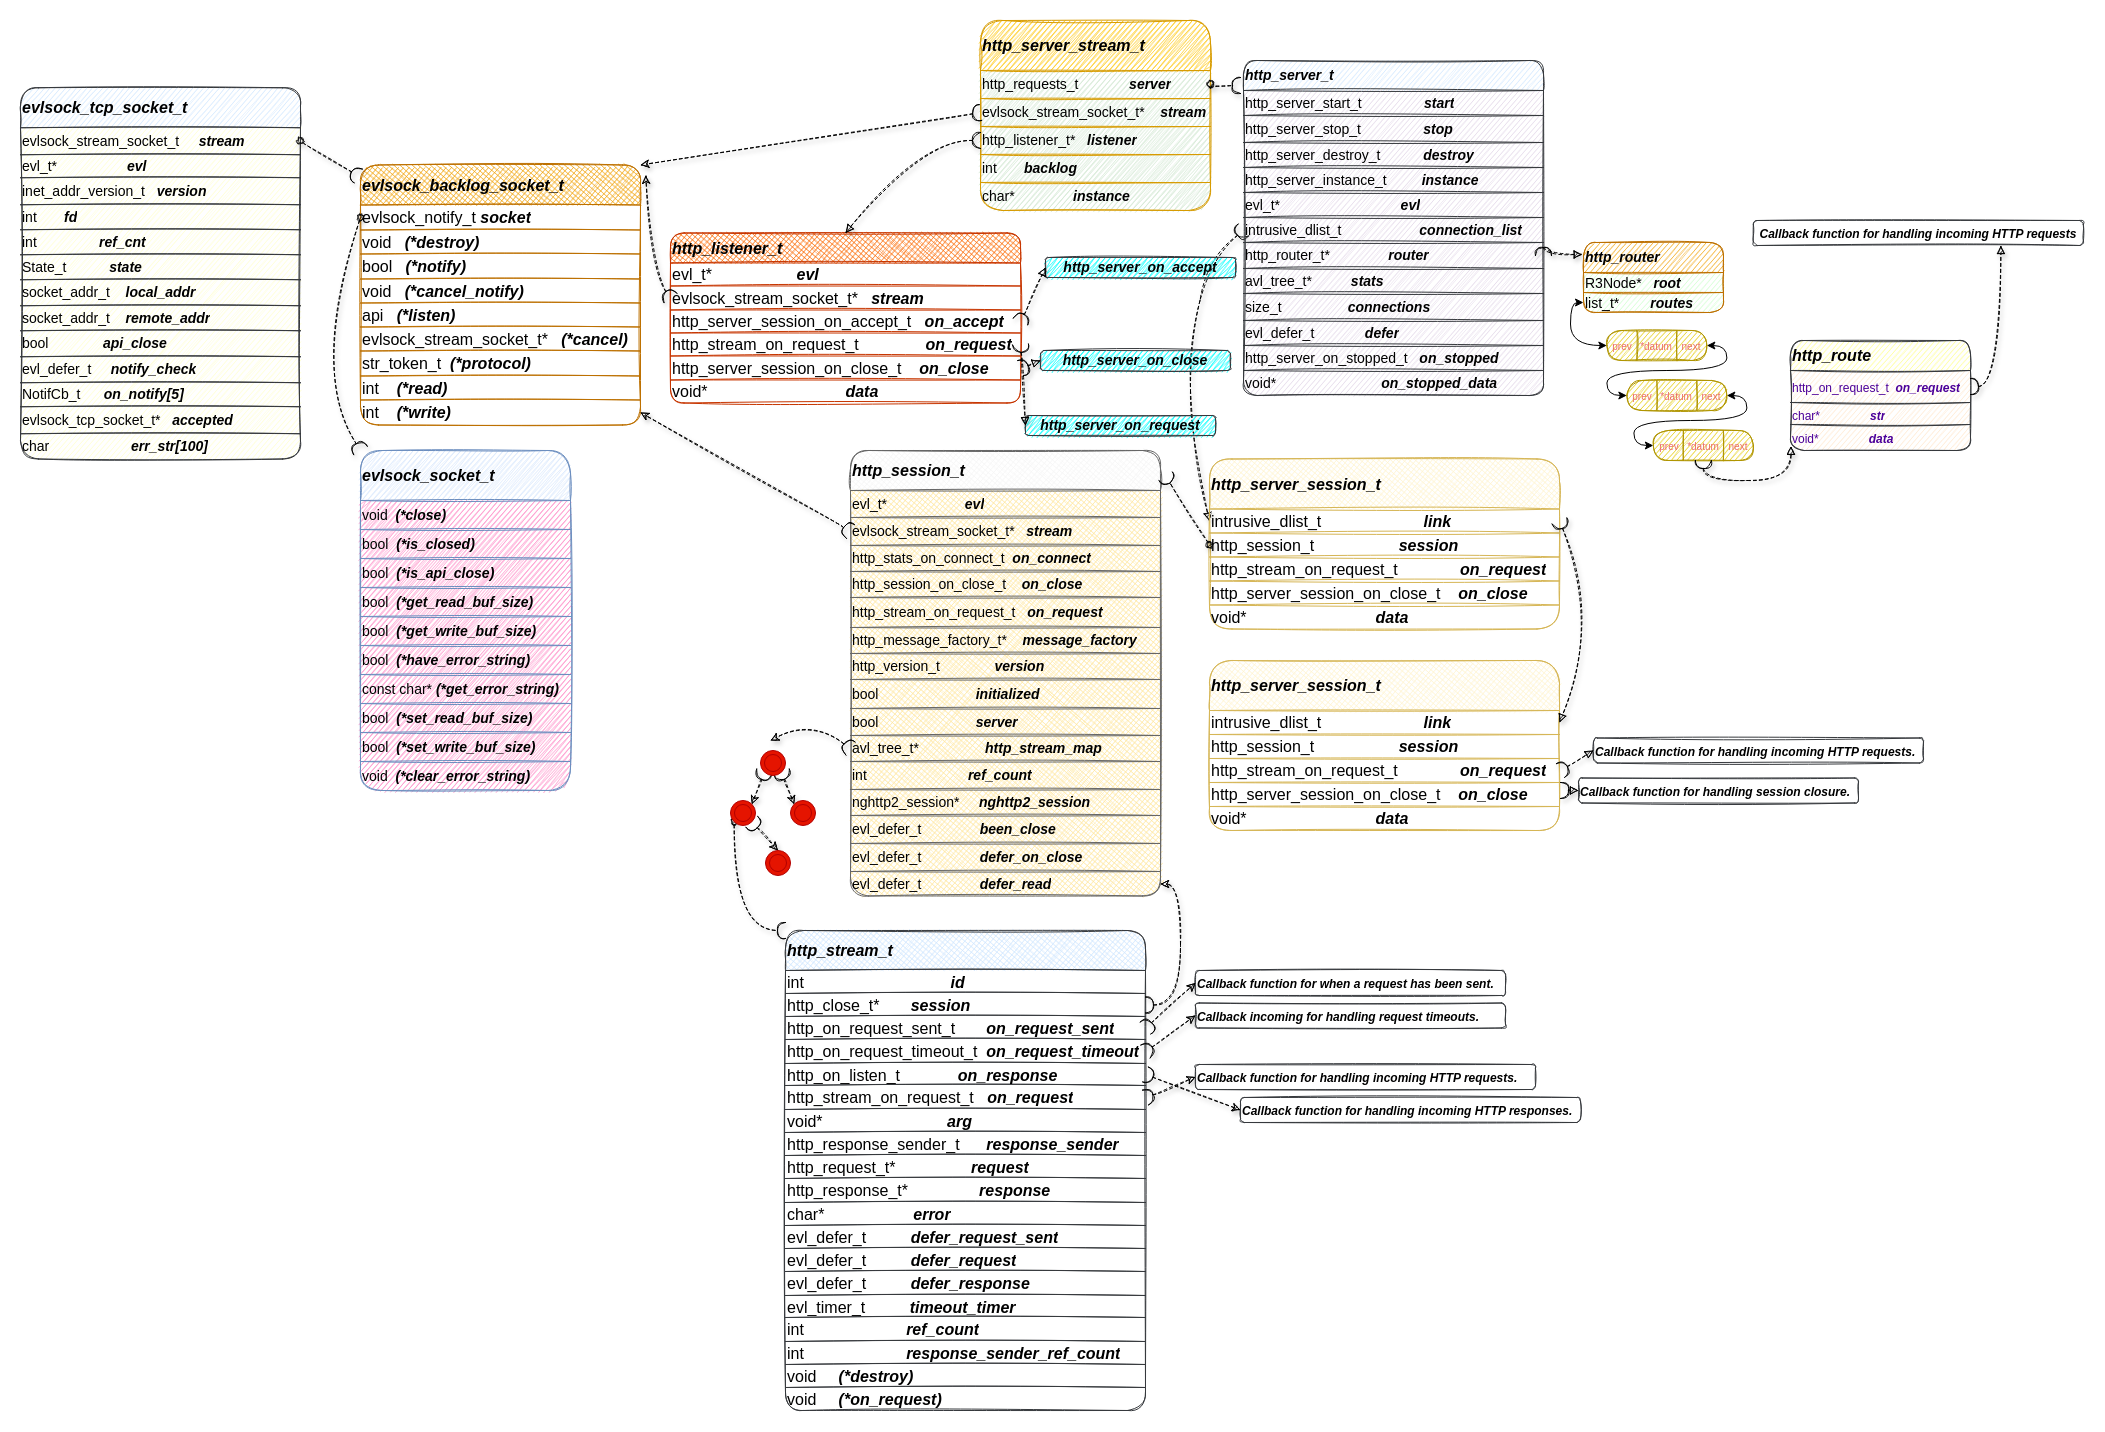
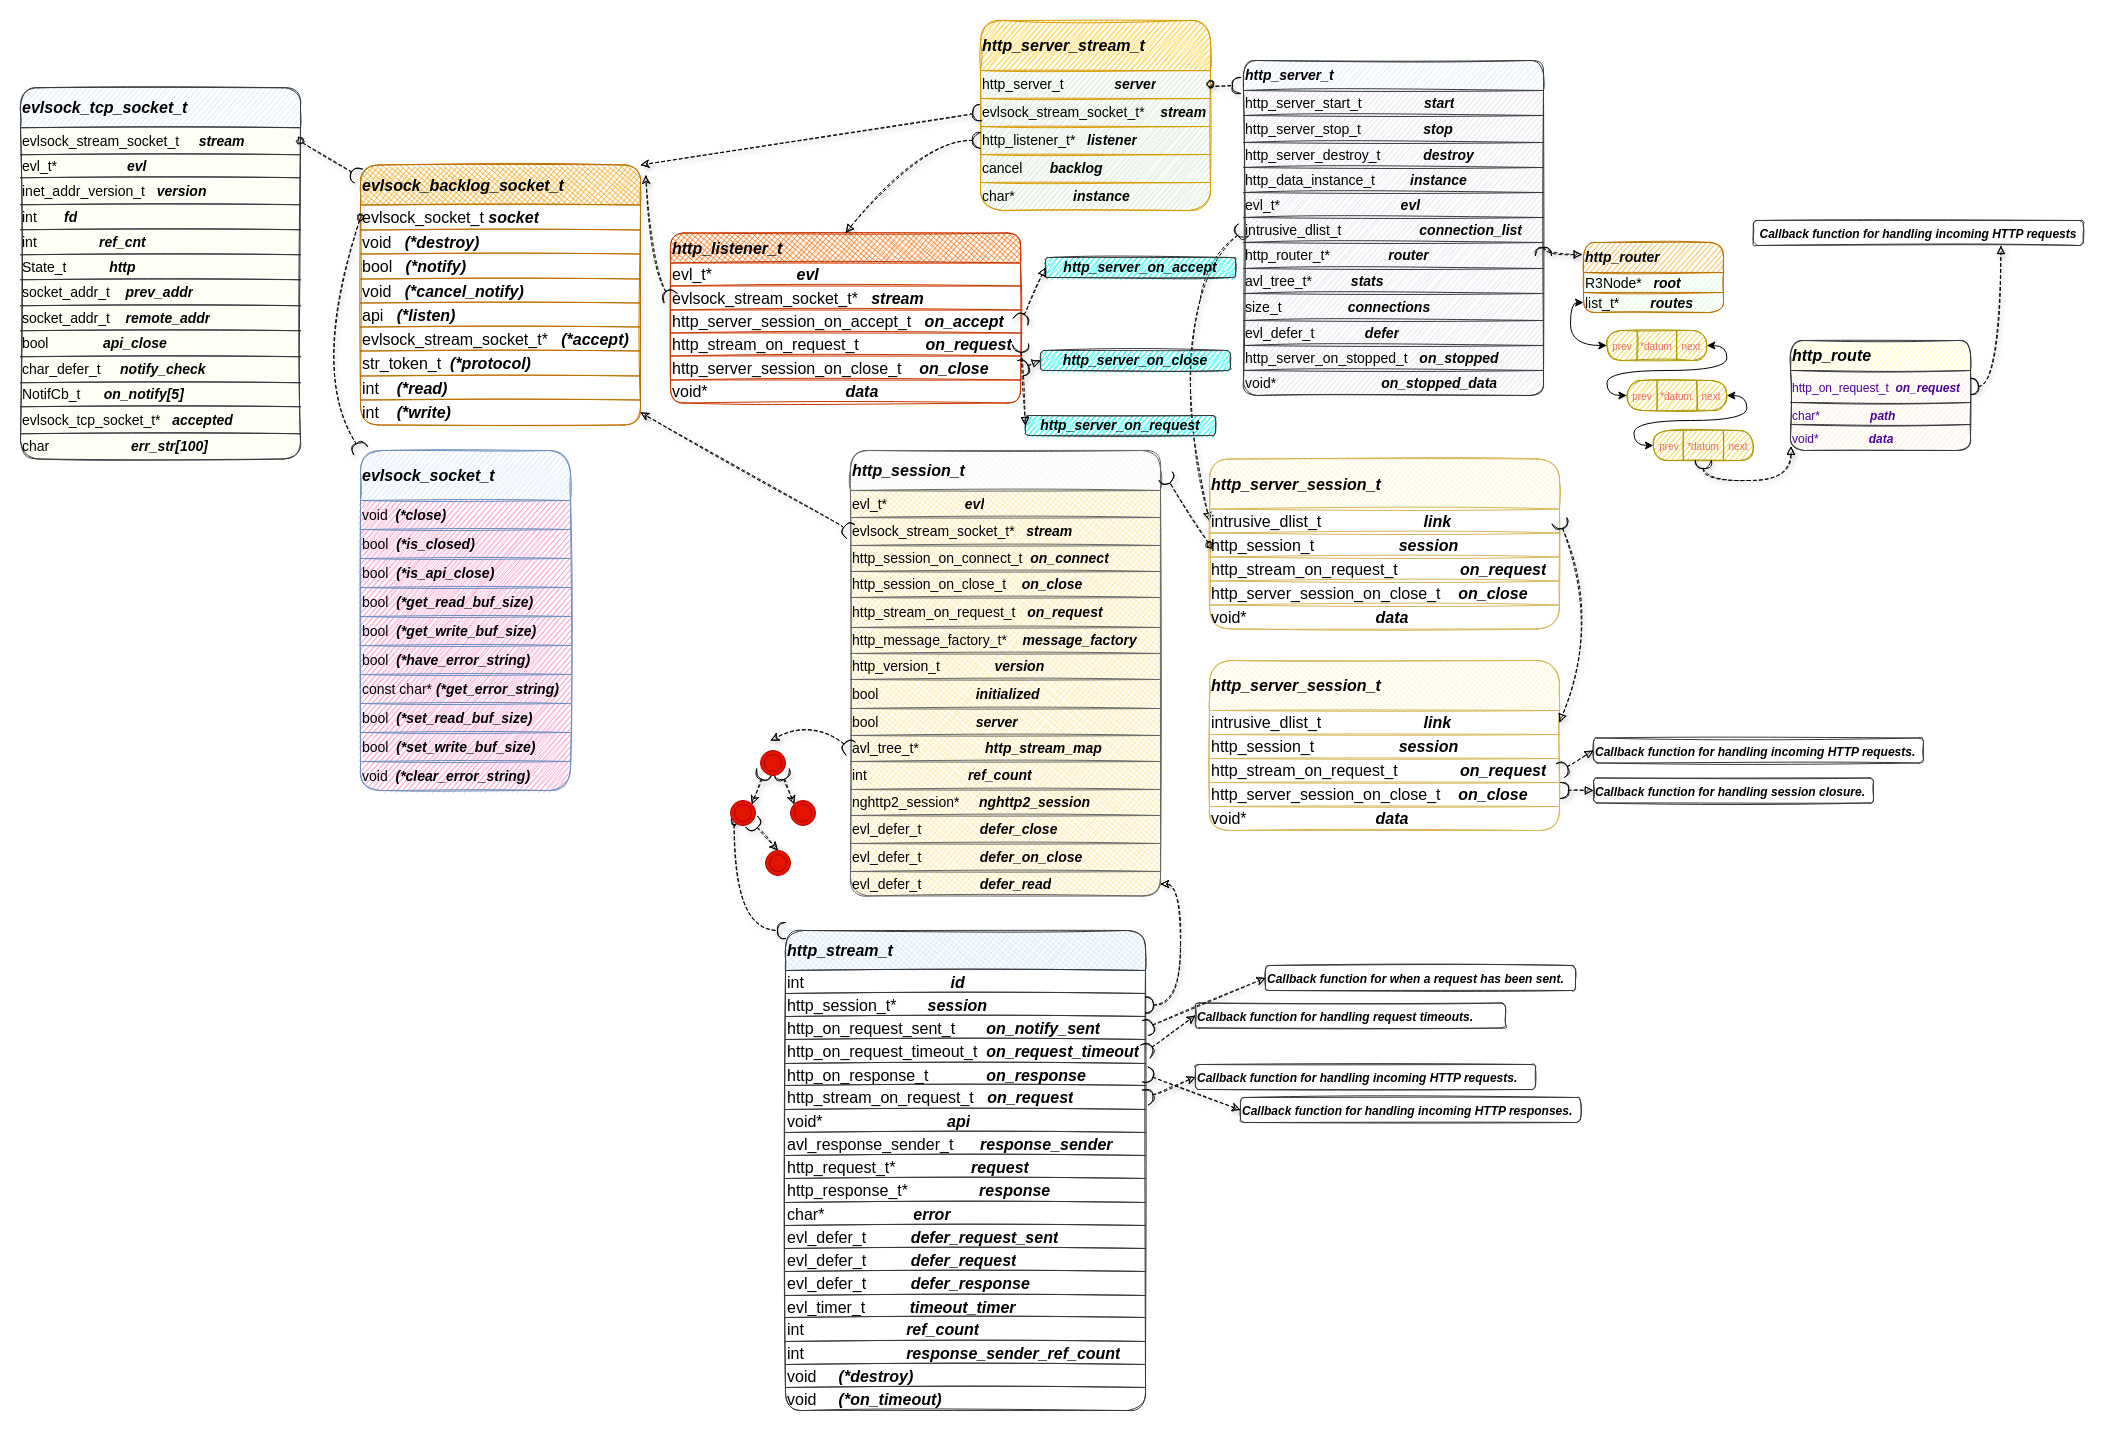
(1097, 85) -> (1097, 85)
(1036, 169) -> (1048, 169)
(1387, 181) -> (1380, 181)
(459, 218) -> (461, 218)
(100, 268) -> (96, 268)
(117, 293) -> (117, 293)
(502, 340) -> (502, 340)
(120, 370) -> (125, 370)
(1879, 414) -> (1882, 414)
(986, 559) -> (992, 559)
(1719, 791) -> (1734, 791)
(977, 830) -> (981, 830)
(1351, 983) -> (1421, 978)
(898, 1006) -> (907, 1006)
(1339, 1018) -> (1340, 1018)
(967, 1029) -> (967, 1029)
(950, 1075) -> (963, 1075)
(918, 1122) -> (916, 1122)
(967, 1145) -> (967, 1145)
(878, 1400) -> (876, 1400)
